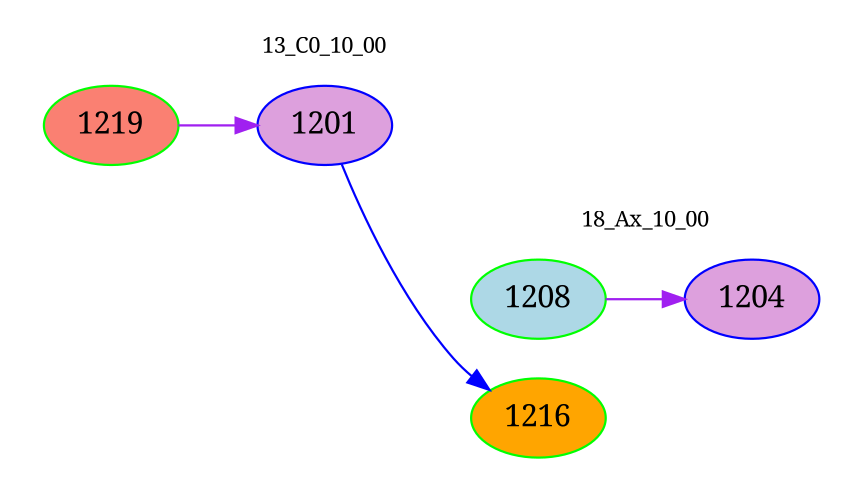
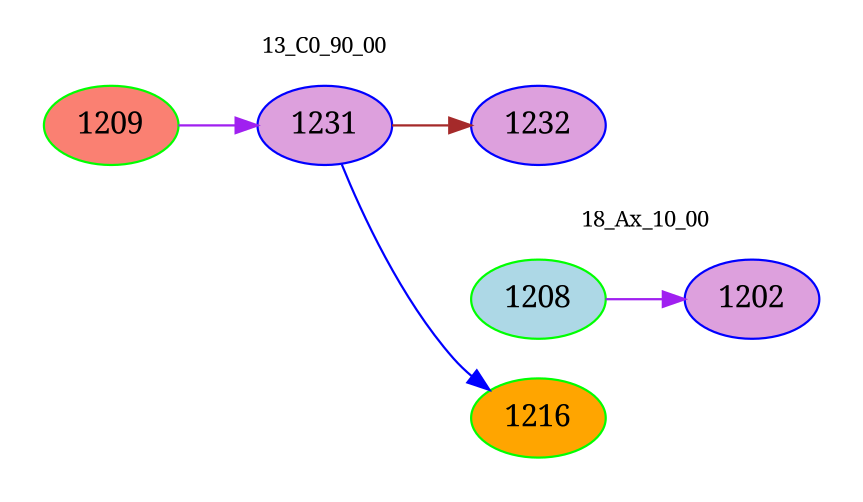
(325, 47) -> (325, 47)
(111, 125) -> (111, 125)
(325, 125) -> (325, 125)
none -> (538, 125)
(752, 299) -> (752, 299)
